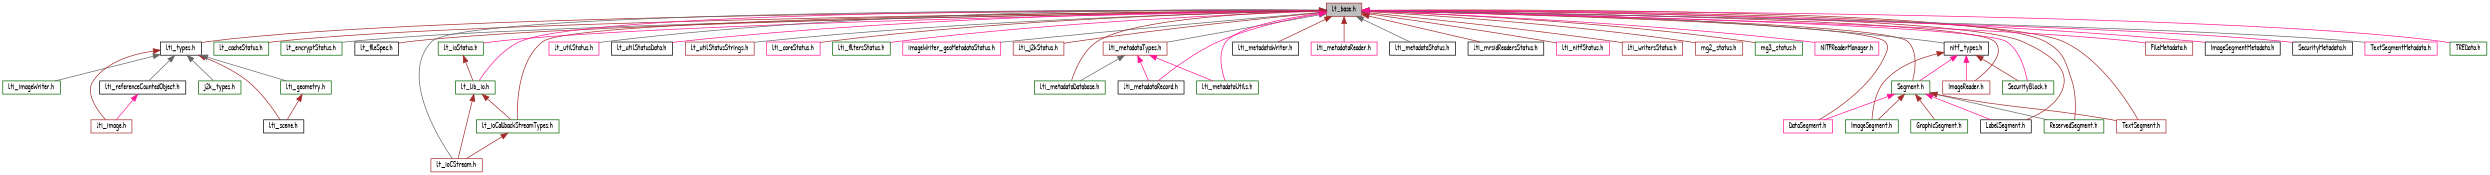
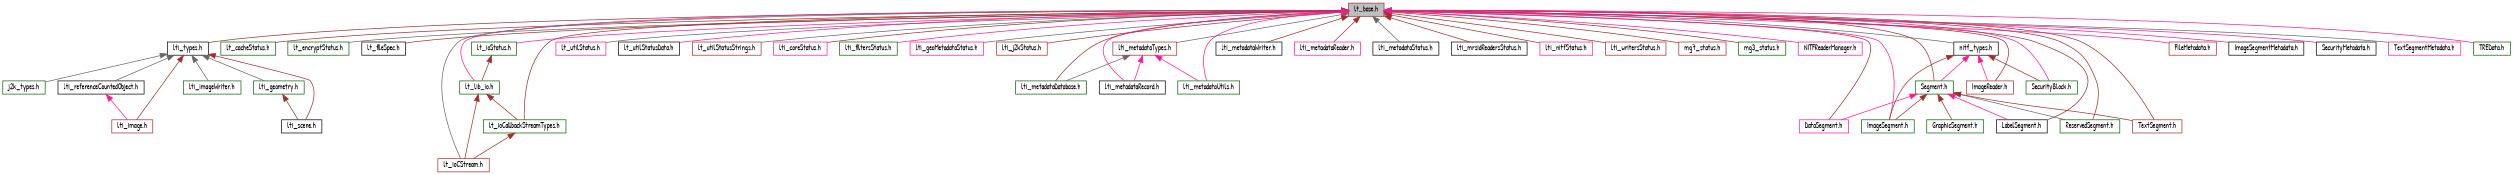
none -> (1677, 22)
(952, 49) -> (947, 49)
(1719, 49) -> (1702, 49)
